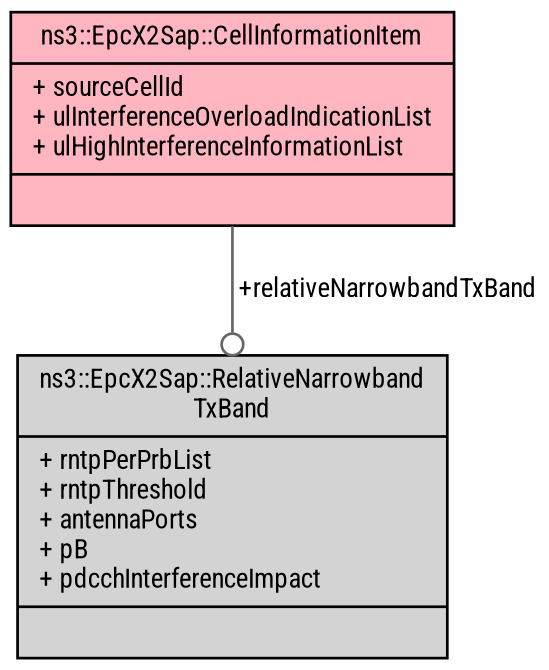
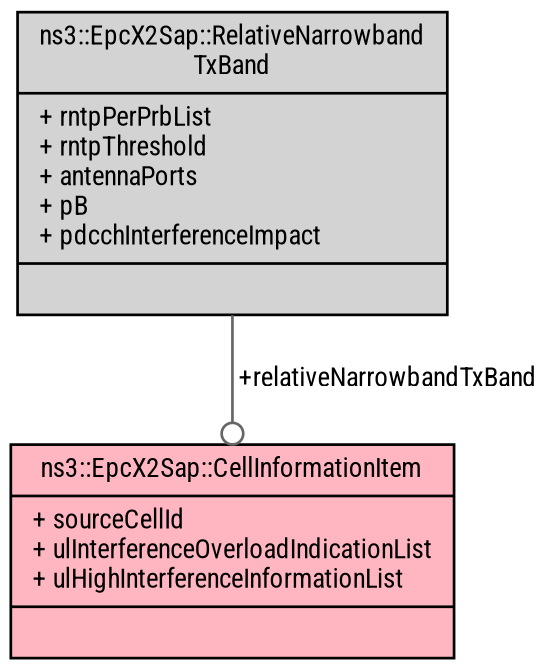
(232, 279) -> (232, 369)
